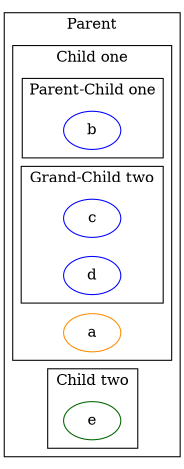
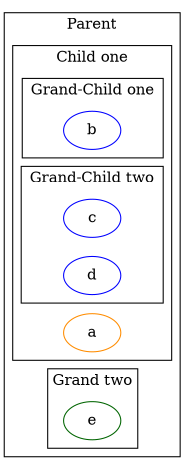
(93, 91) -> (93, 91)
(93, 381) -> (93, 381)
